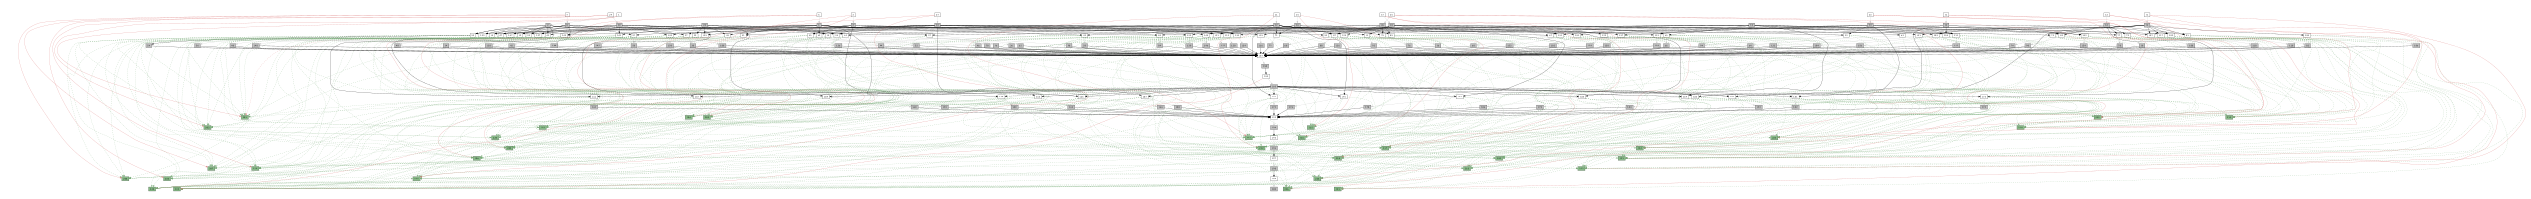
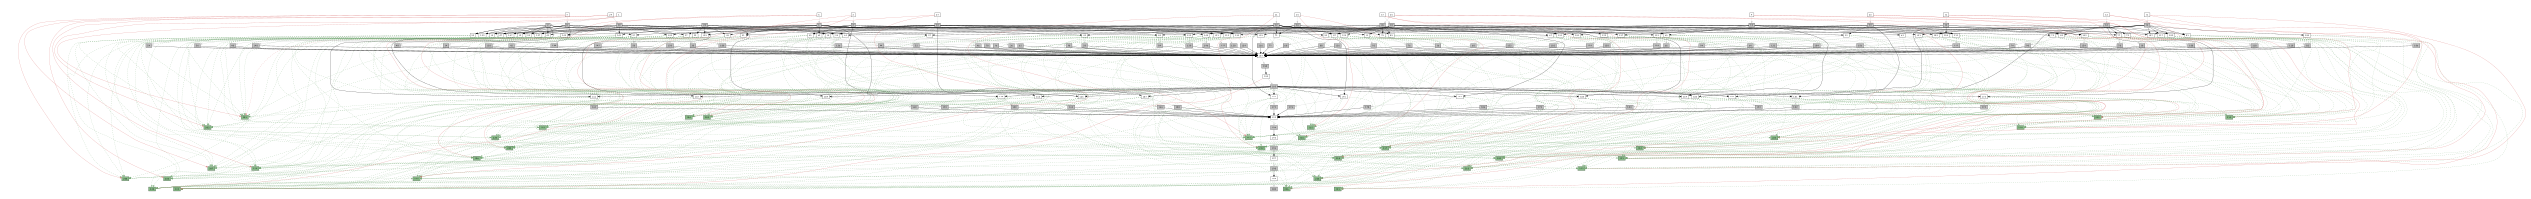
none -> (1752, 15)
(312, 38) -> (312, 38)
(1099, 92) -> (1099, 92)
